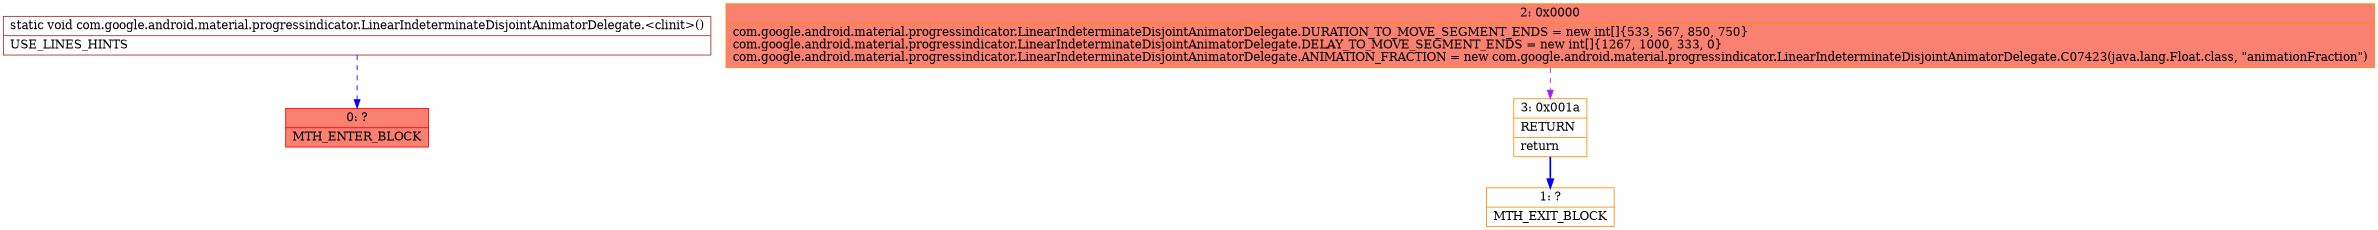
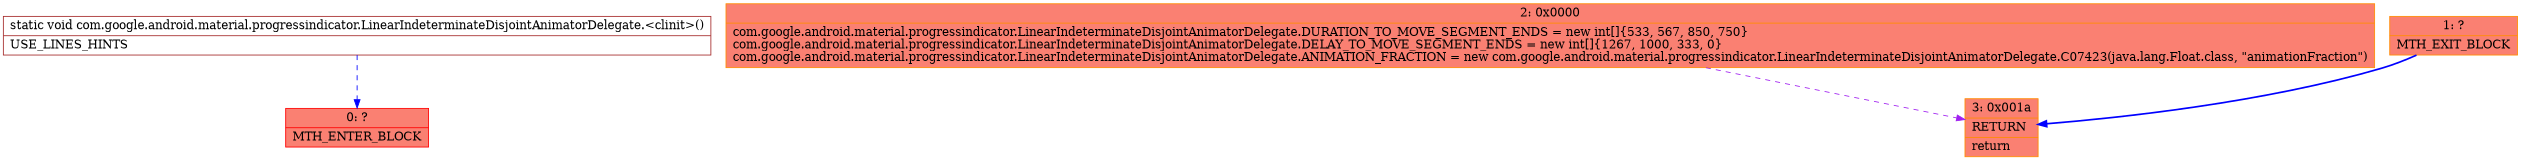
(1550, 128) -> (2002, 128)
(1550, 168) -> (2234, 101)
(1550, 207) -> (2454, 36)
